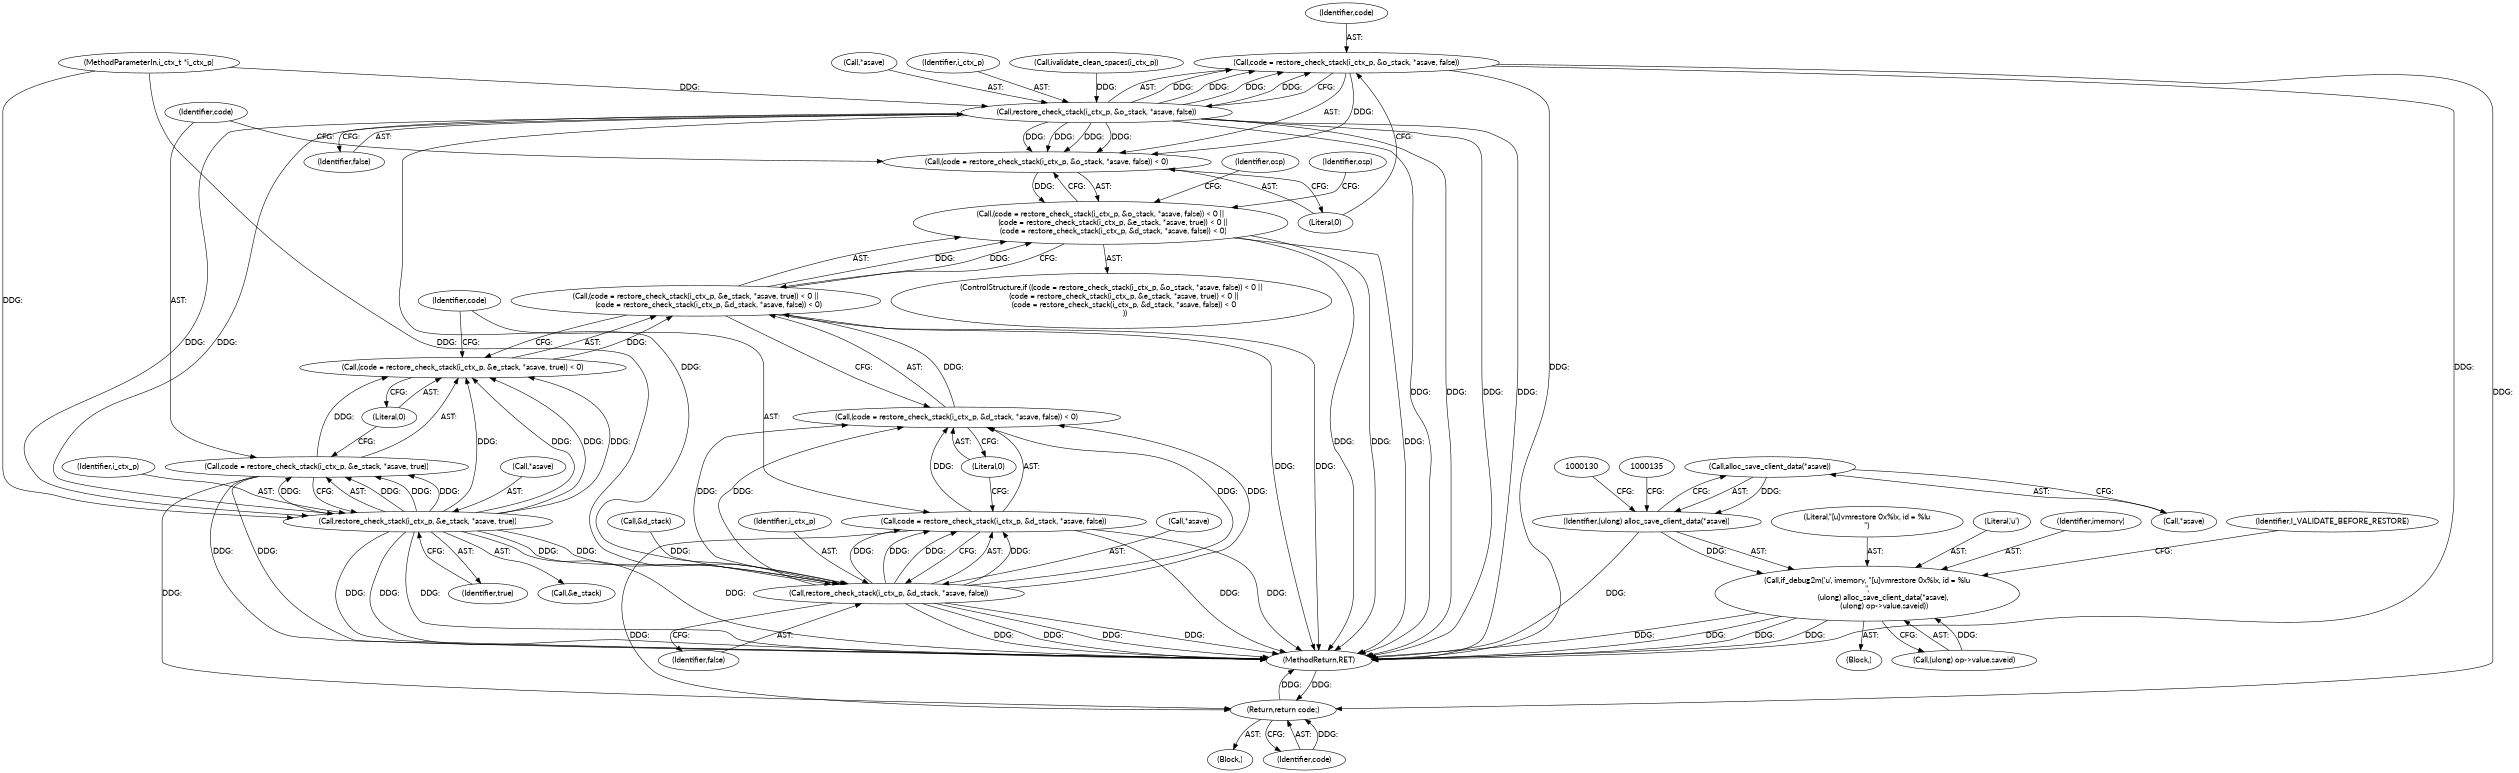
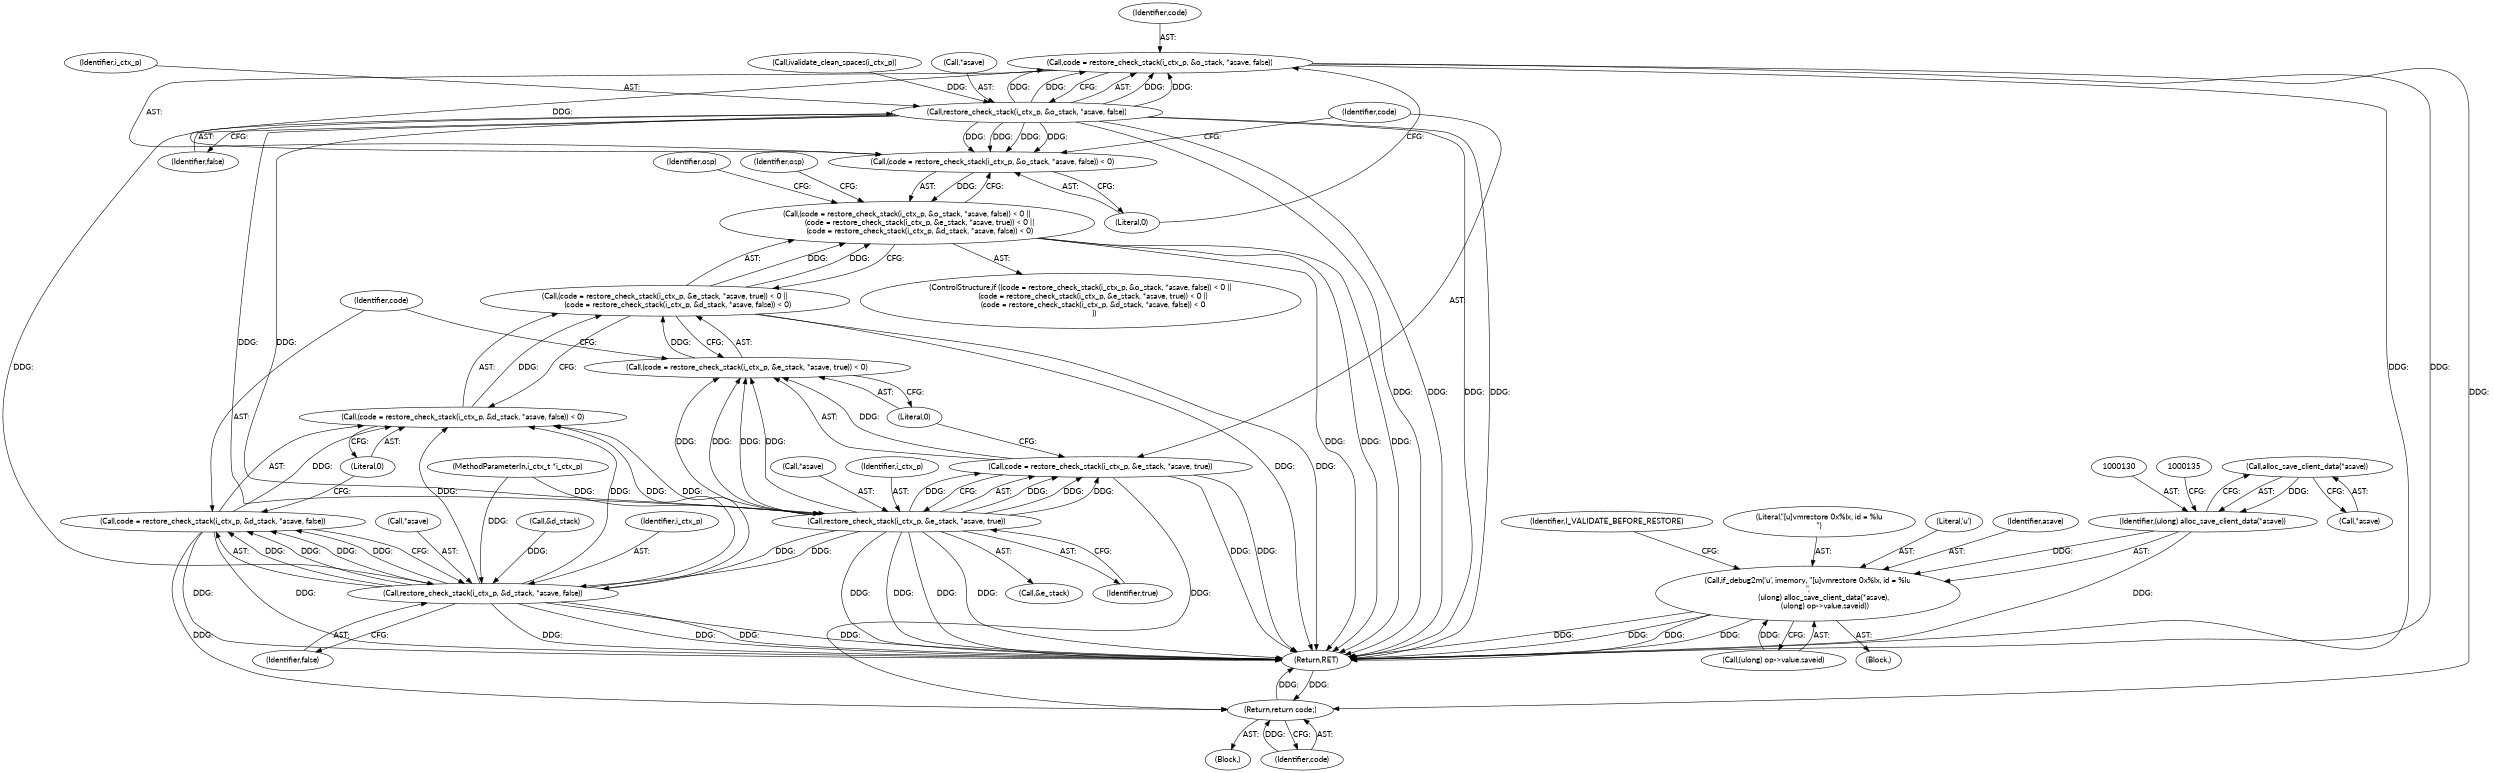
(606, 87) -> none
(1627, 492) -> (2173, 492)
(2091, 522) -> (2036, 522)
(1319, 660) -> (1316, 660)
